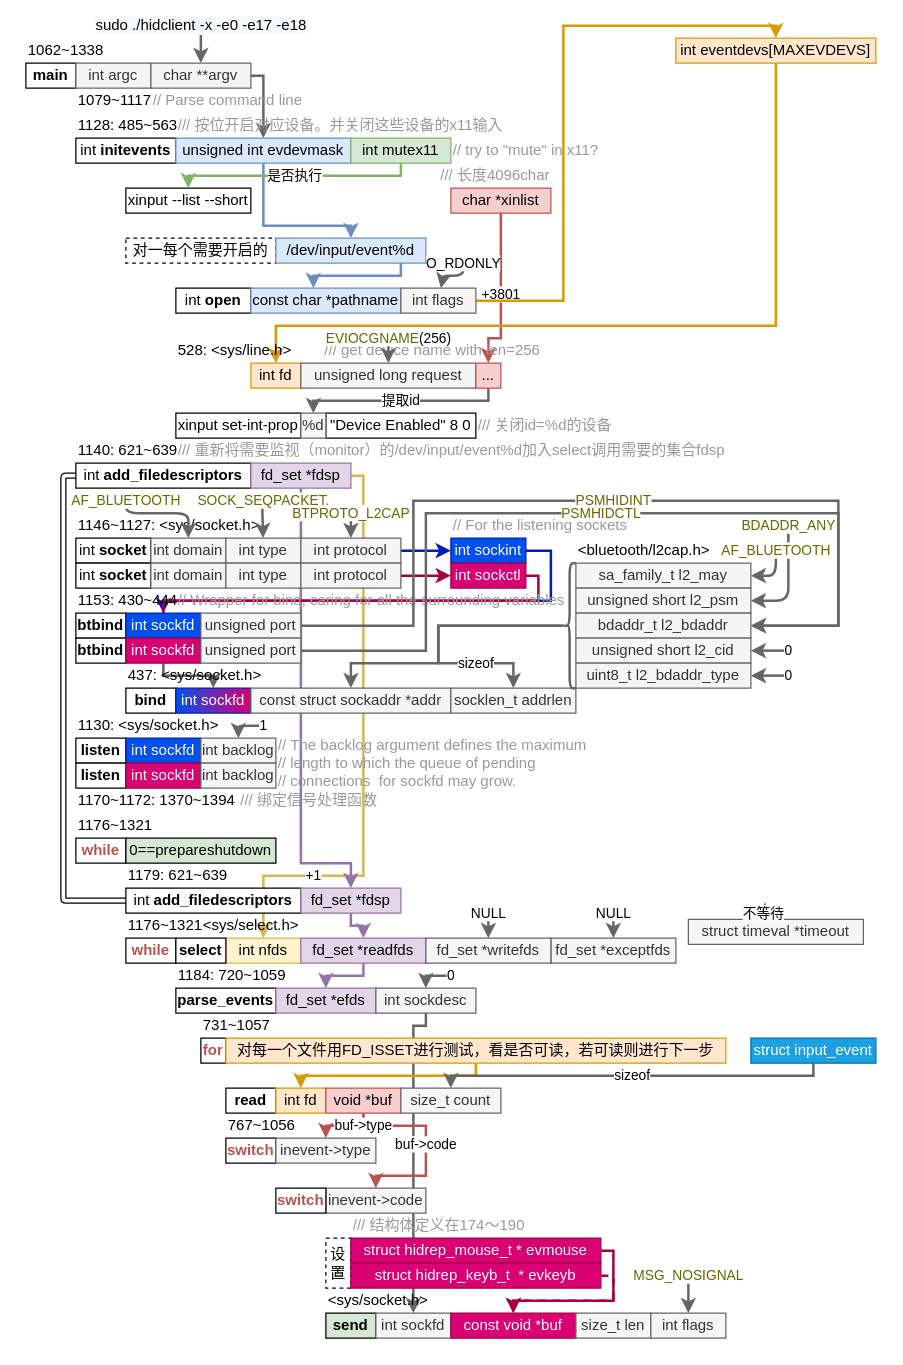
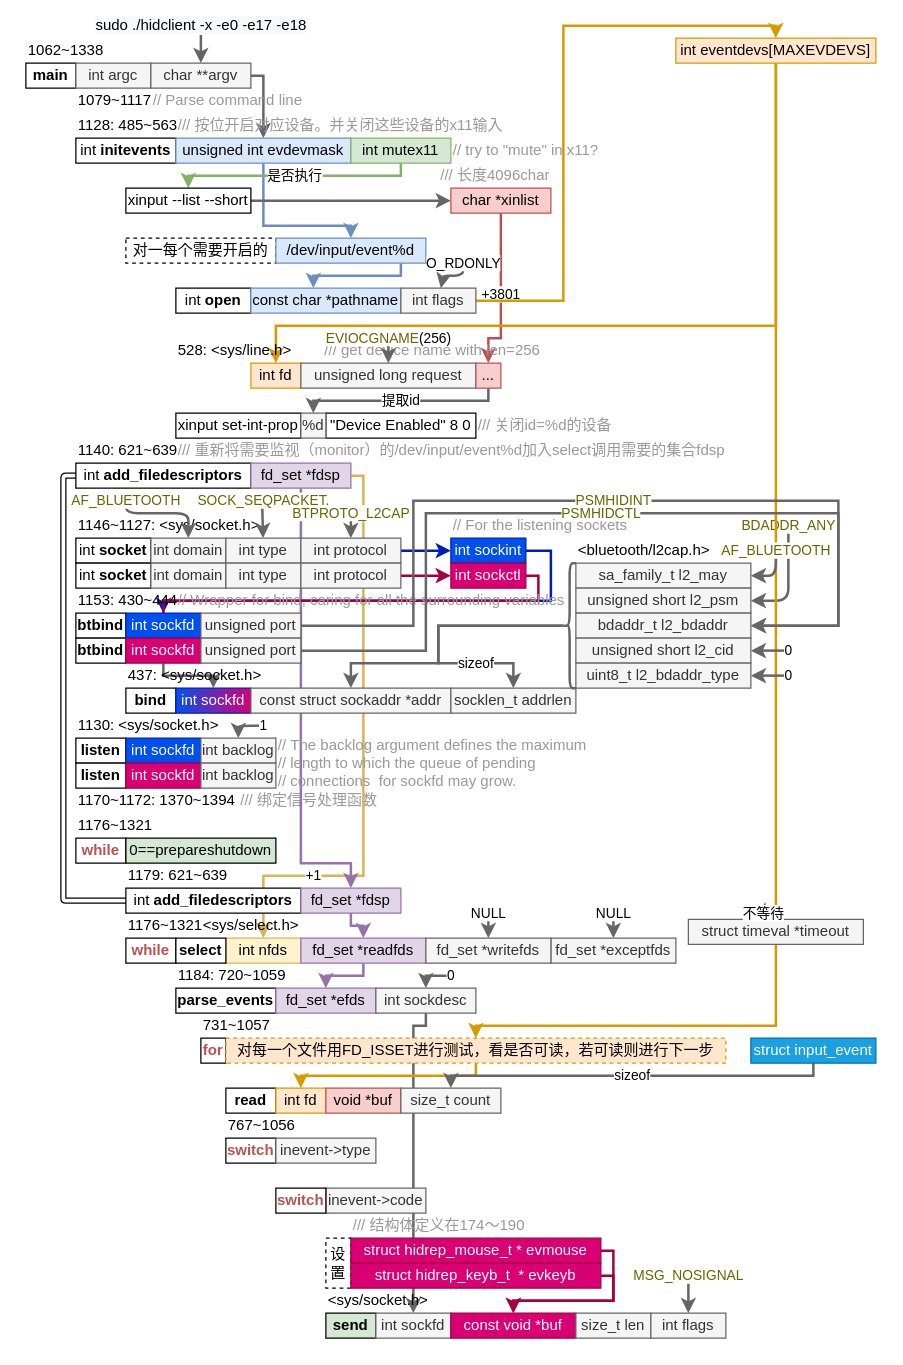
none -> (345, 201)
none -> (667, 1026)
(476, 1051) -> (476, 1051)
(343, 1126) -> none
(426, 1146) -> none
(608, 1276) -> (608, 1276)
